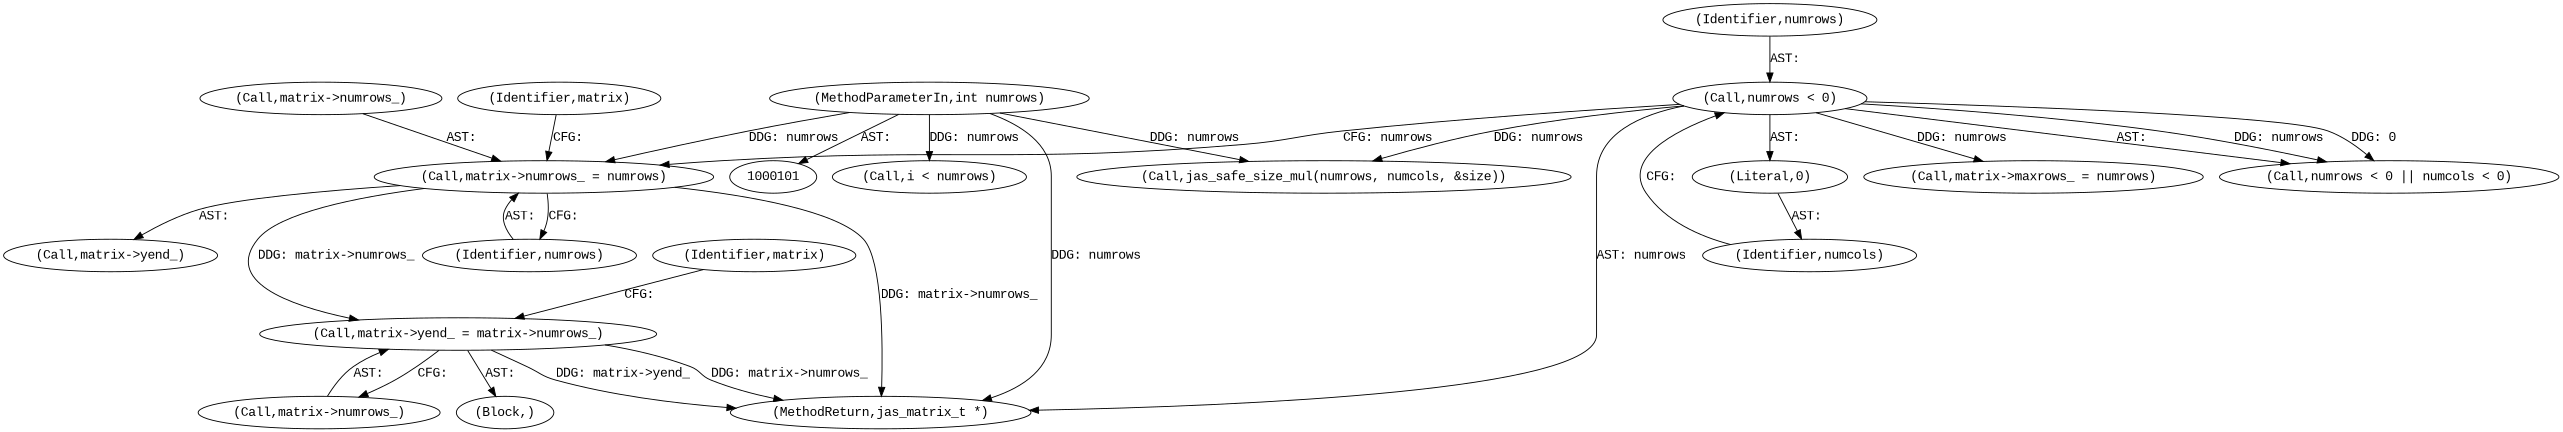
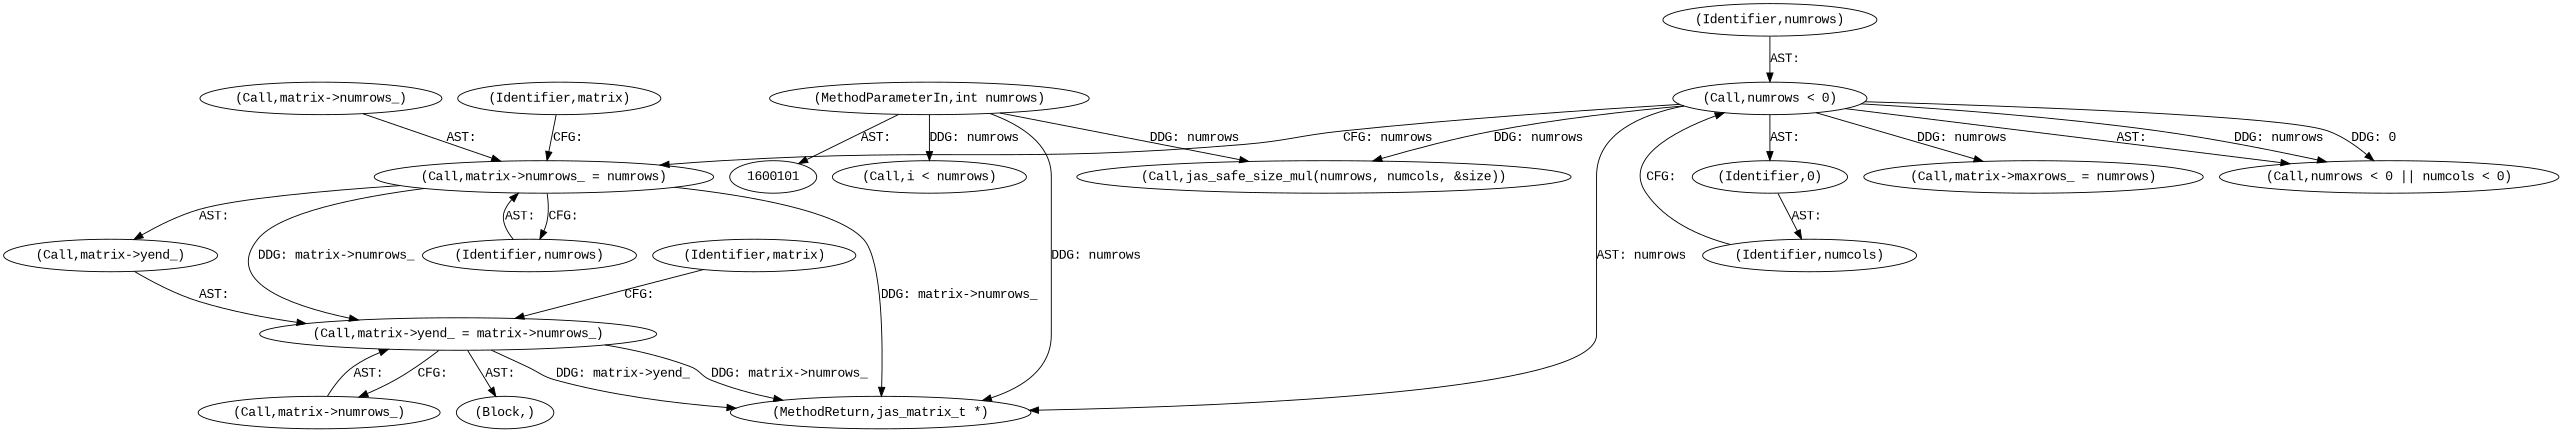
(732, 134) -> none
(773, 177) -> (773, 177)
(1770, 177) -> (1770, 177)
none -> (213, 305)
